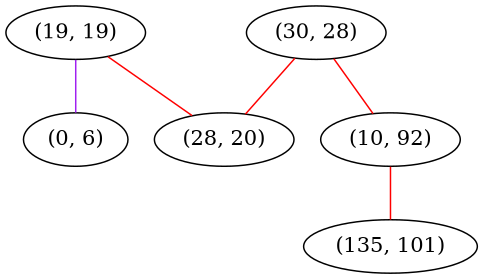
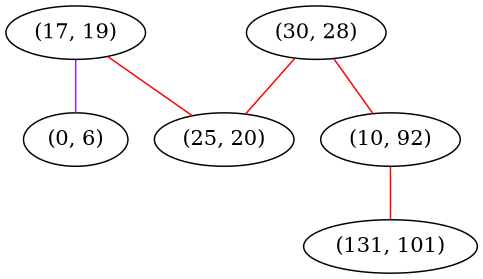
(76, 33) -> (76, 33)
(224, 140) -> (224, 140)
(390, 246) -> (390, 246)
